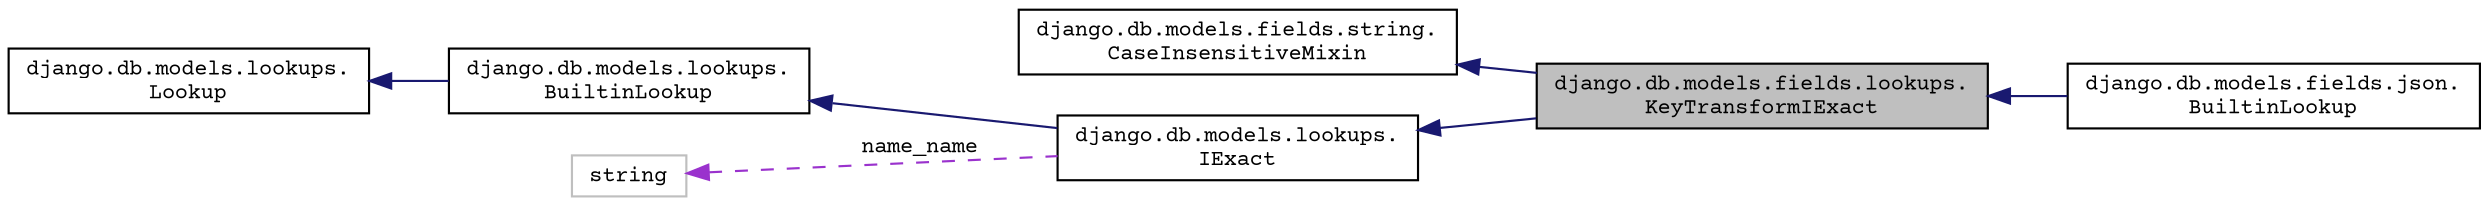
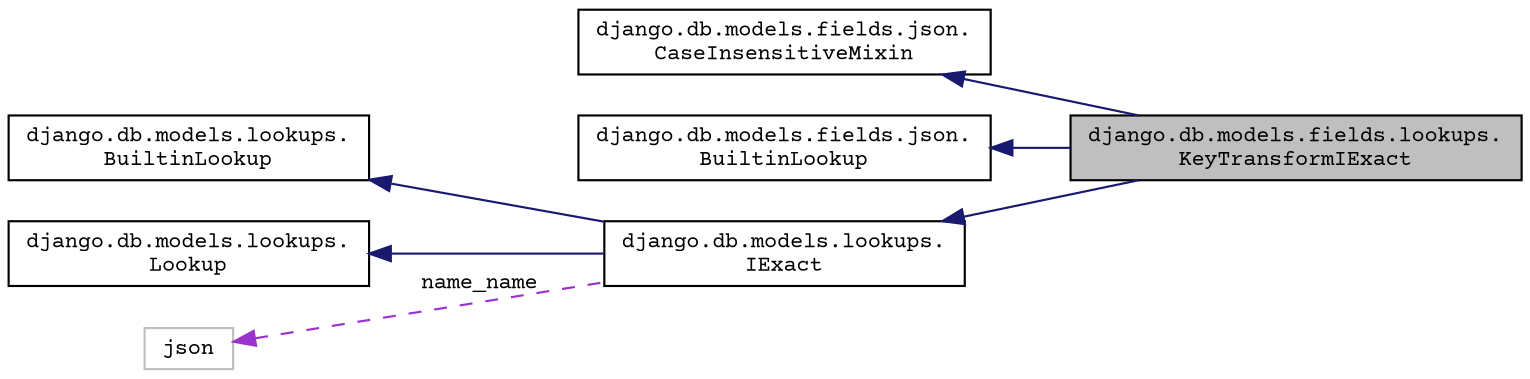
(1238, 42) -> (785, 42)
(420, 81) -> (497, 254)
(2039, 96) -> (1041, 148)
(629, 176) -> (189, 349)
